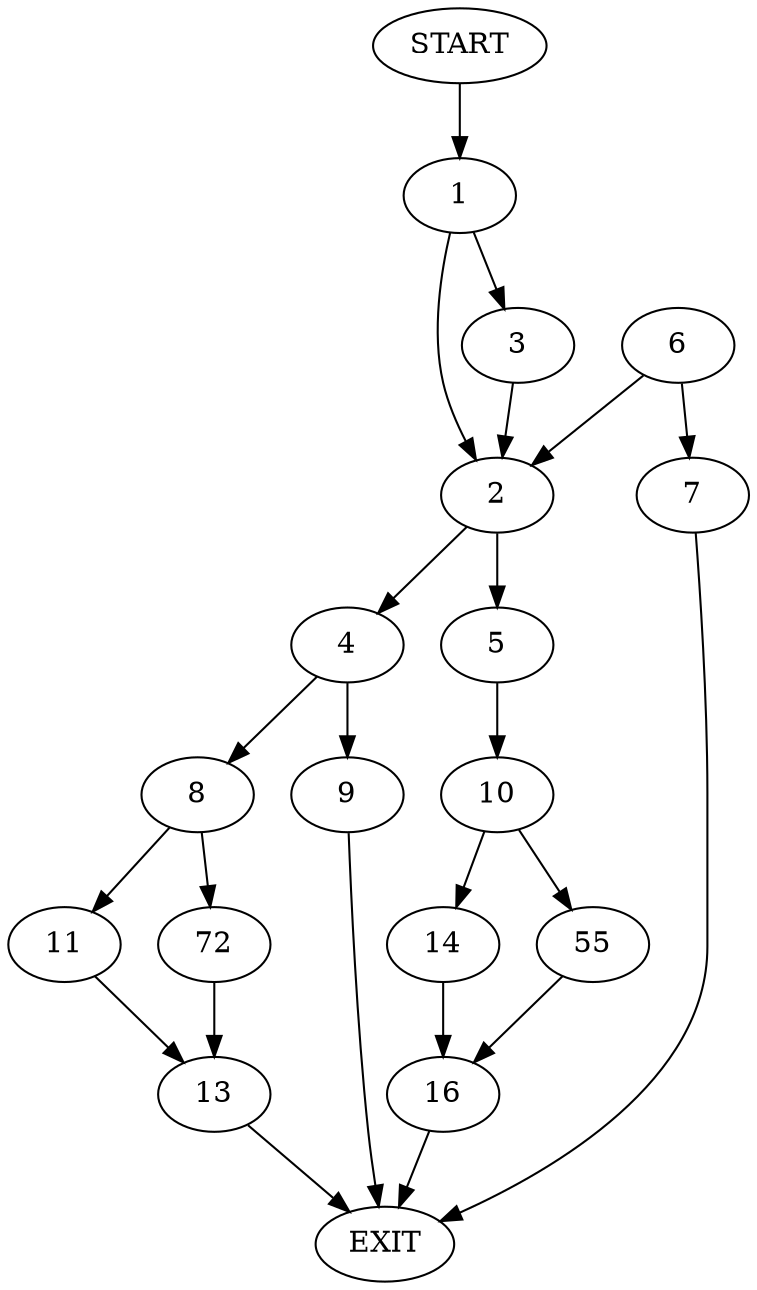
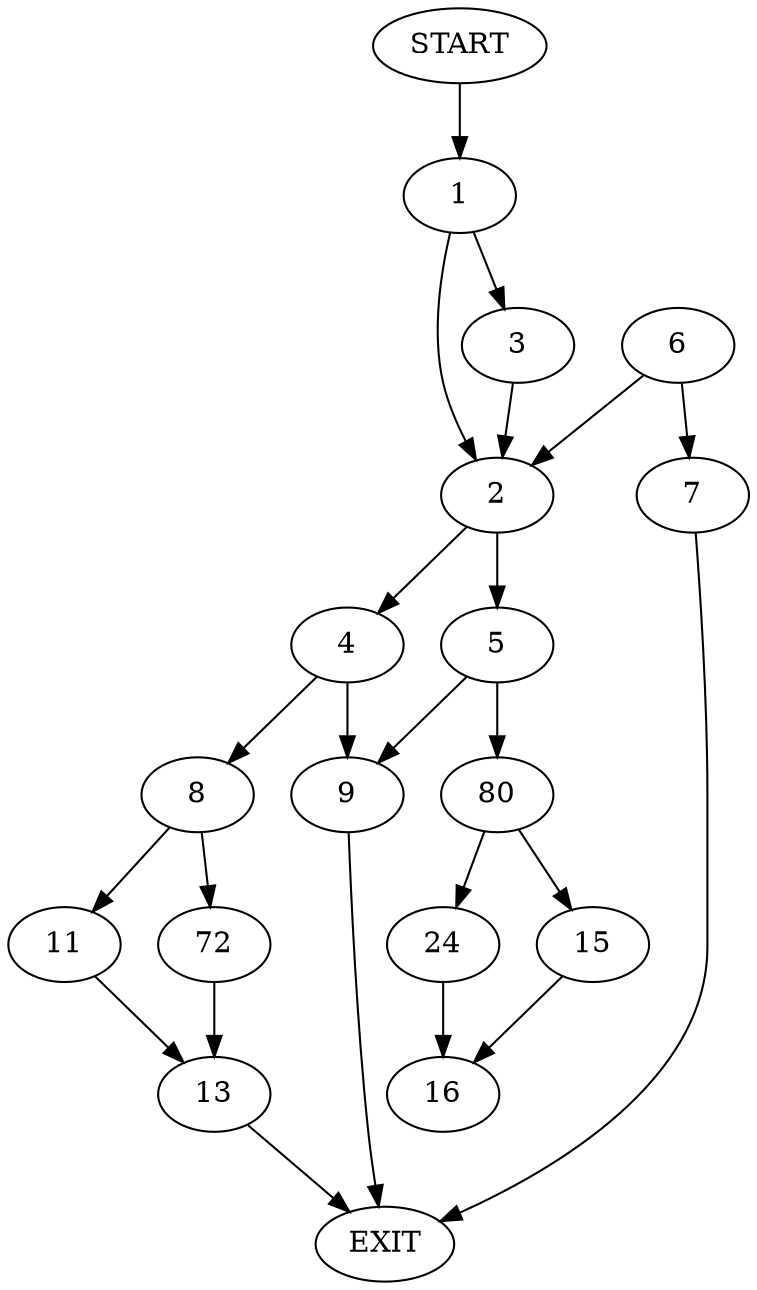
none -> (430, 712)
(497, 795) -> (497, 795)
(443, 945) -> (443, 945)
(593, 945) -> (593, 945)
(418, 1159) -> none
